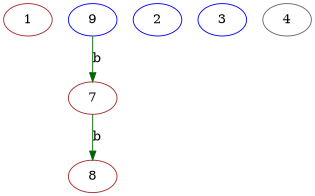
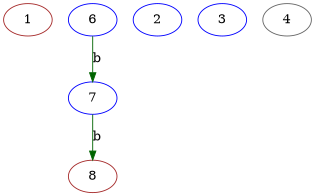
(93, 20) -> (93, 20)
(93, 98) -> (93, 98)
